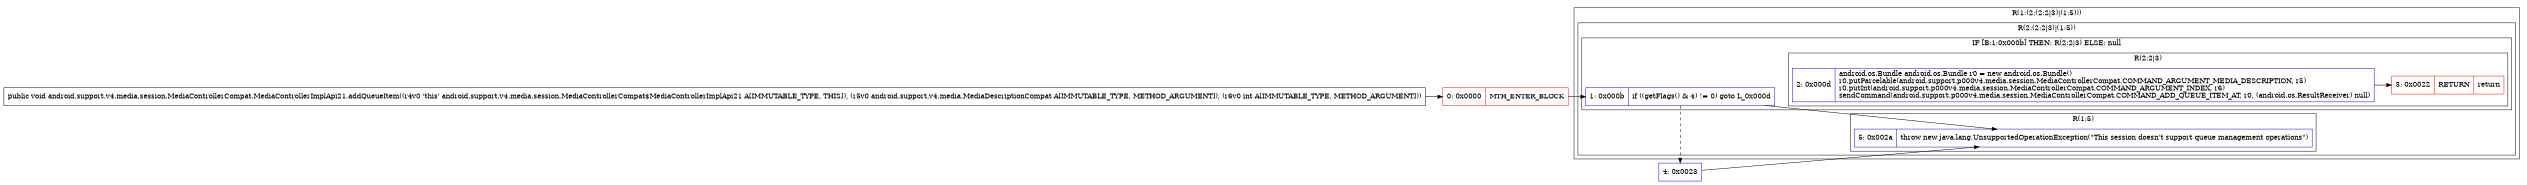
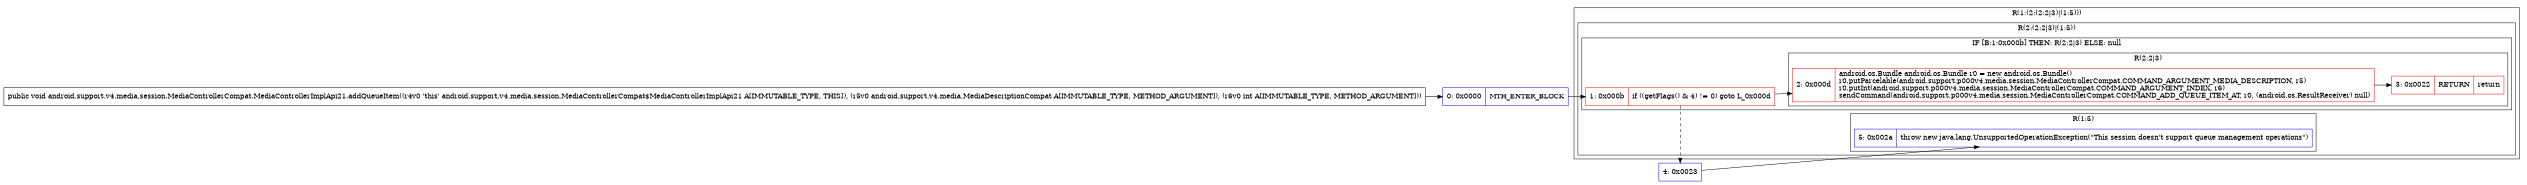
(2083, 85) -> (2083, 85)
(1505, 97) -> (1505, 97)
(1680, 97) -> (1680, 97)
(1879, 117) -> (1781, 94)
